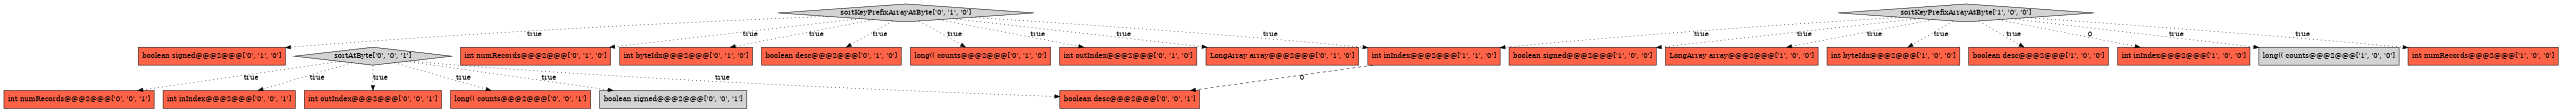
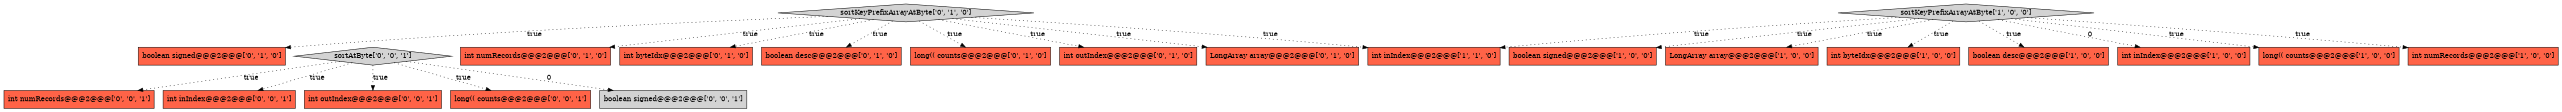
(2329, 56) -> (2329, 56)
(549, 78) -> (549, 78)
(1130, 99) -> none
